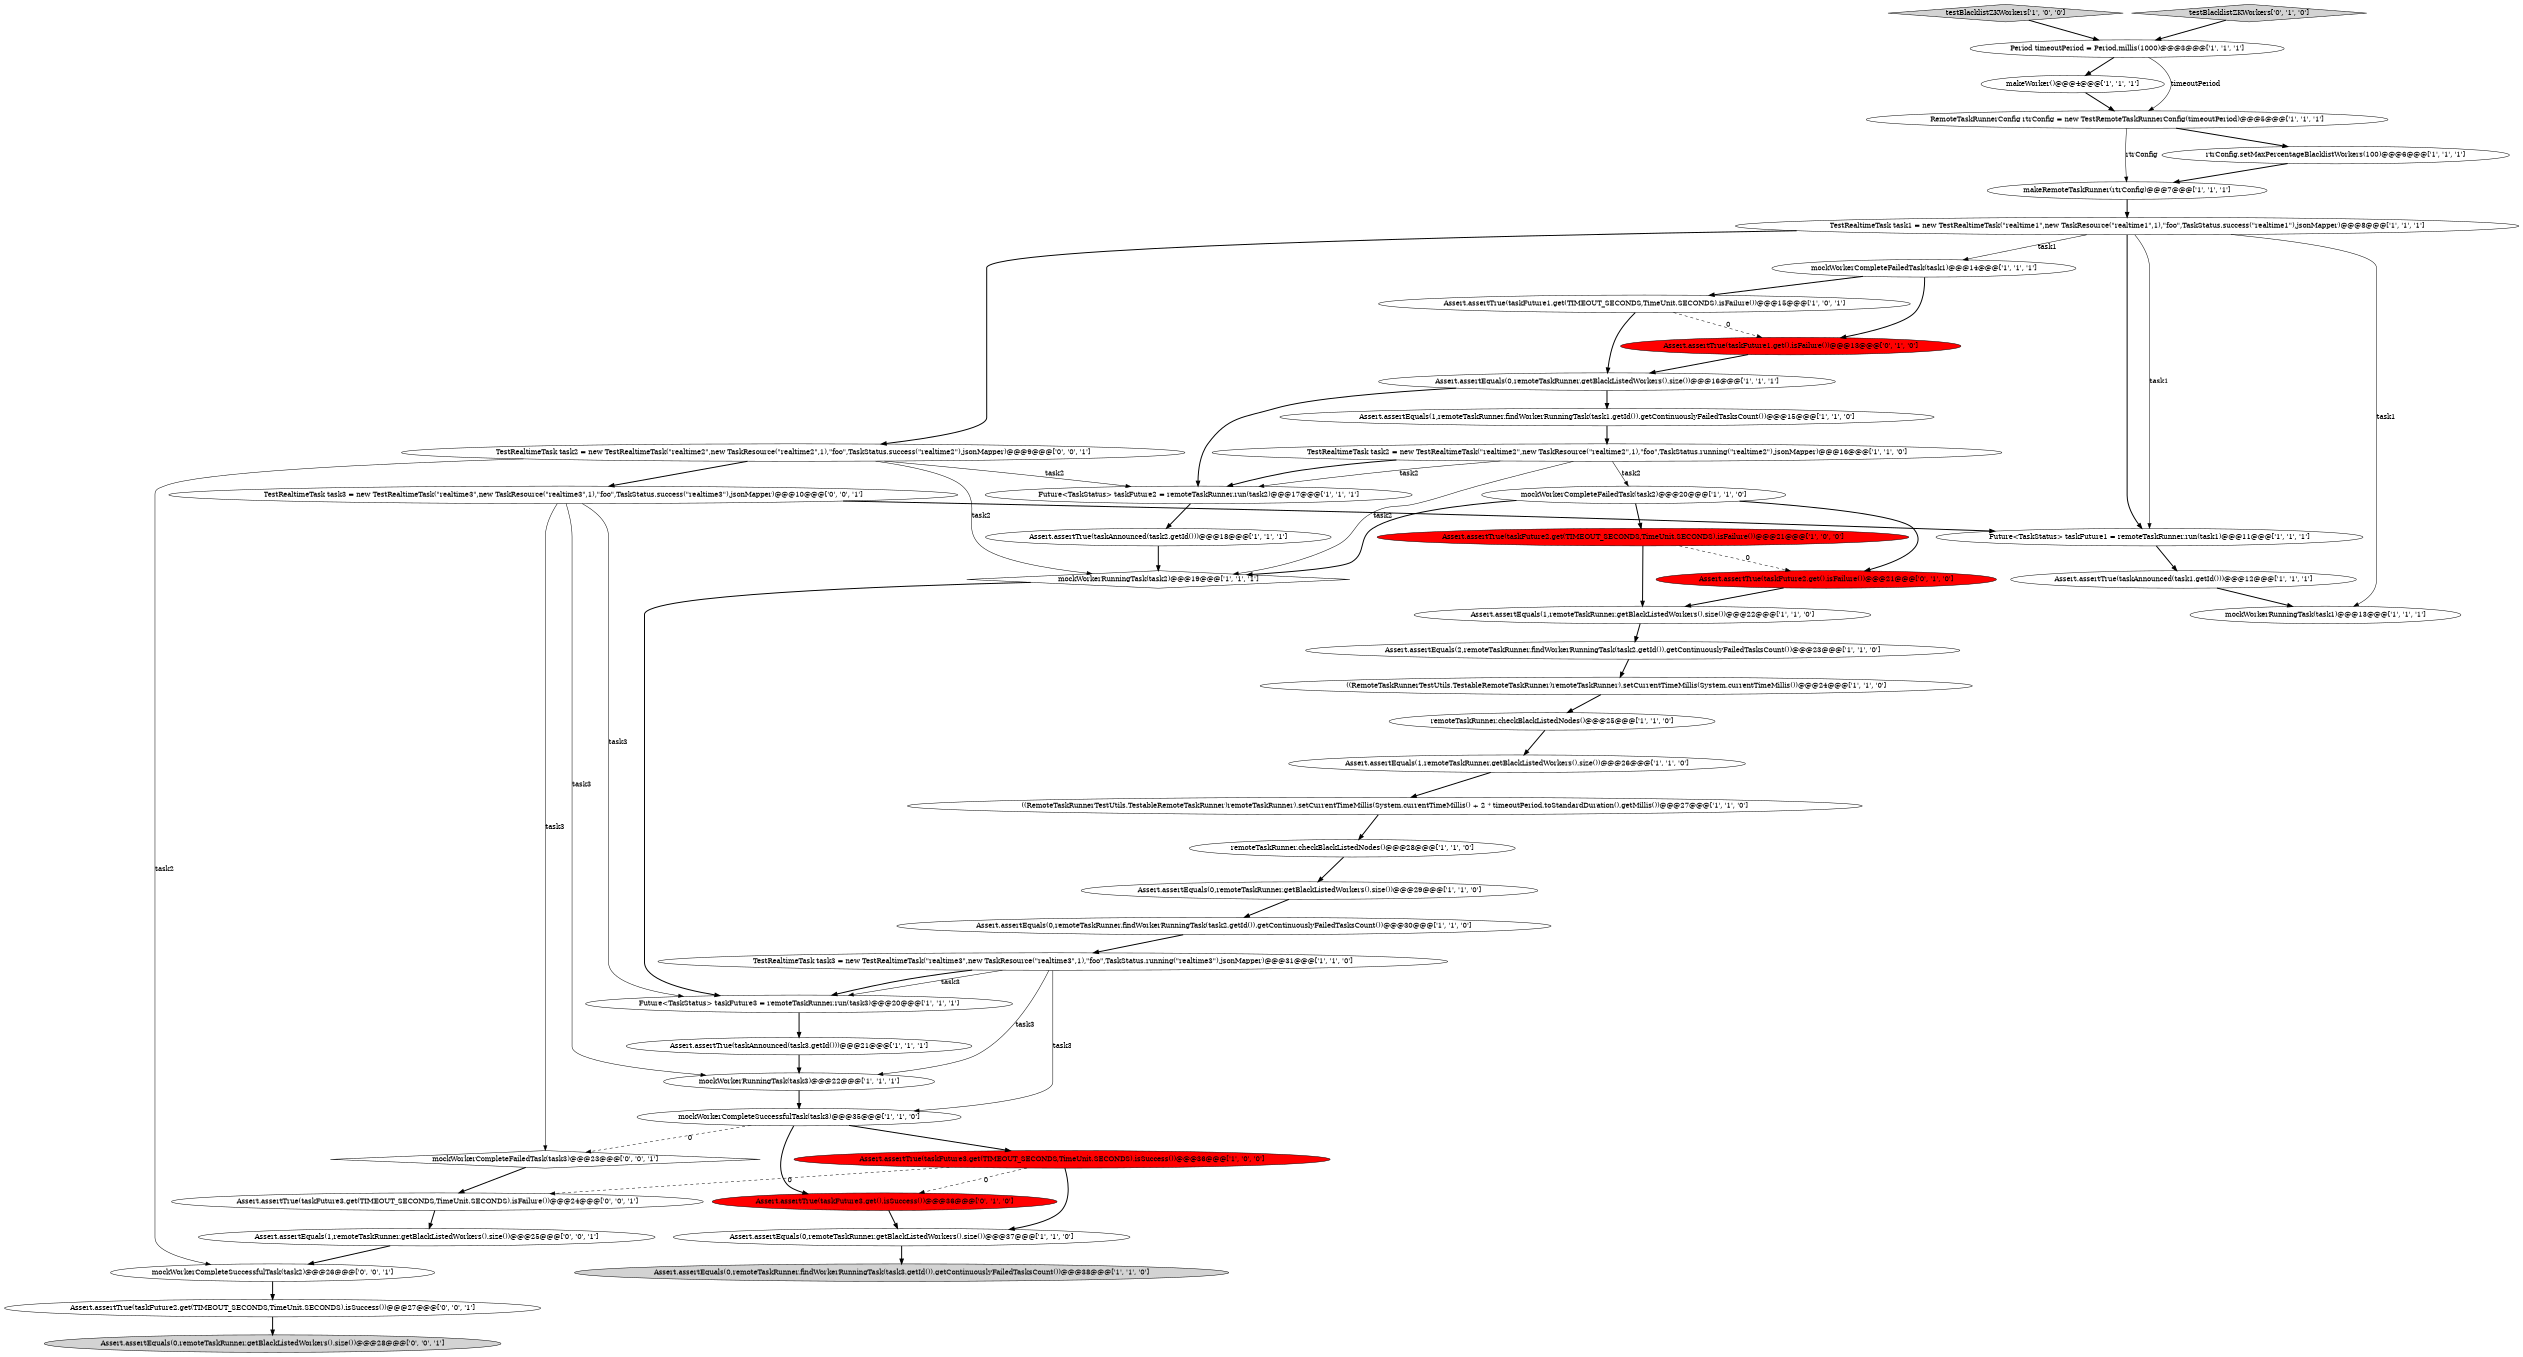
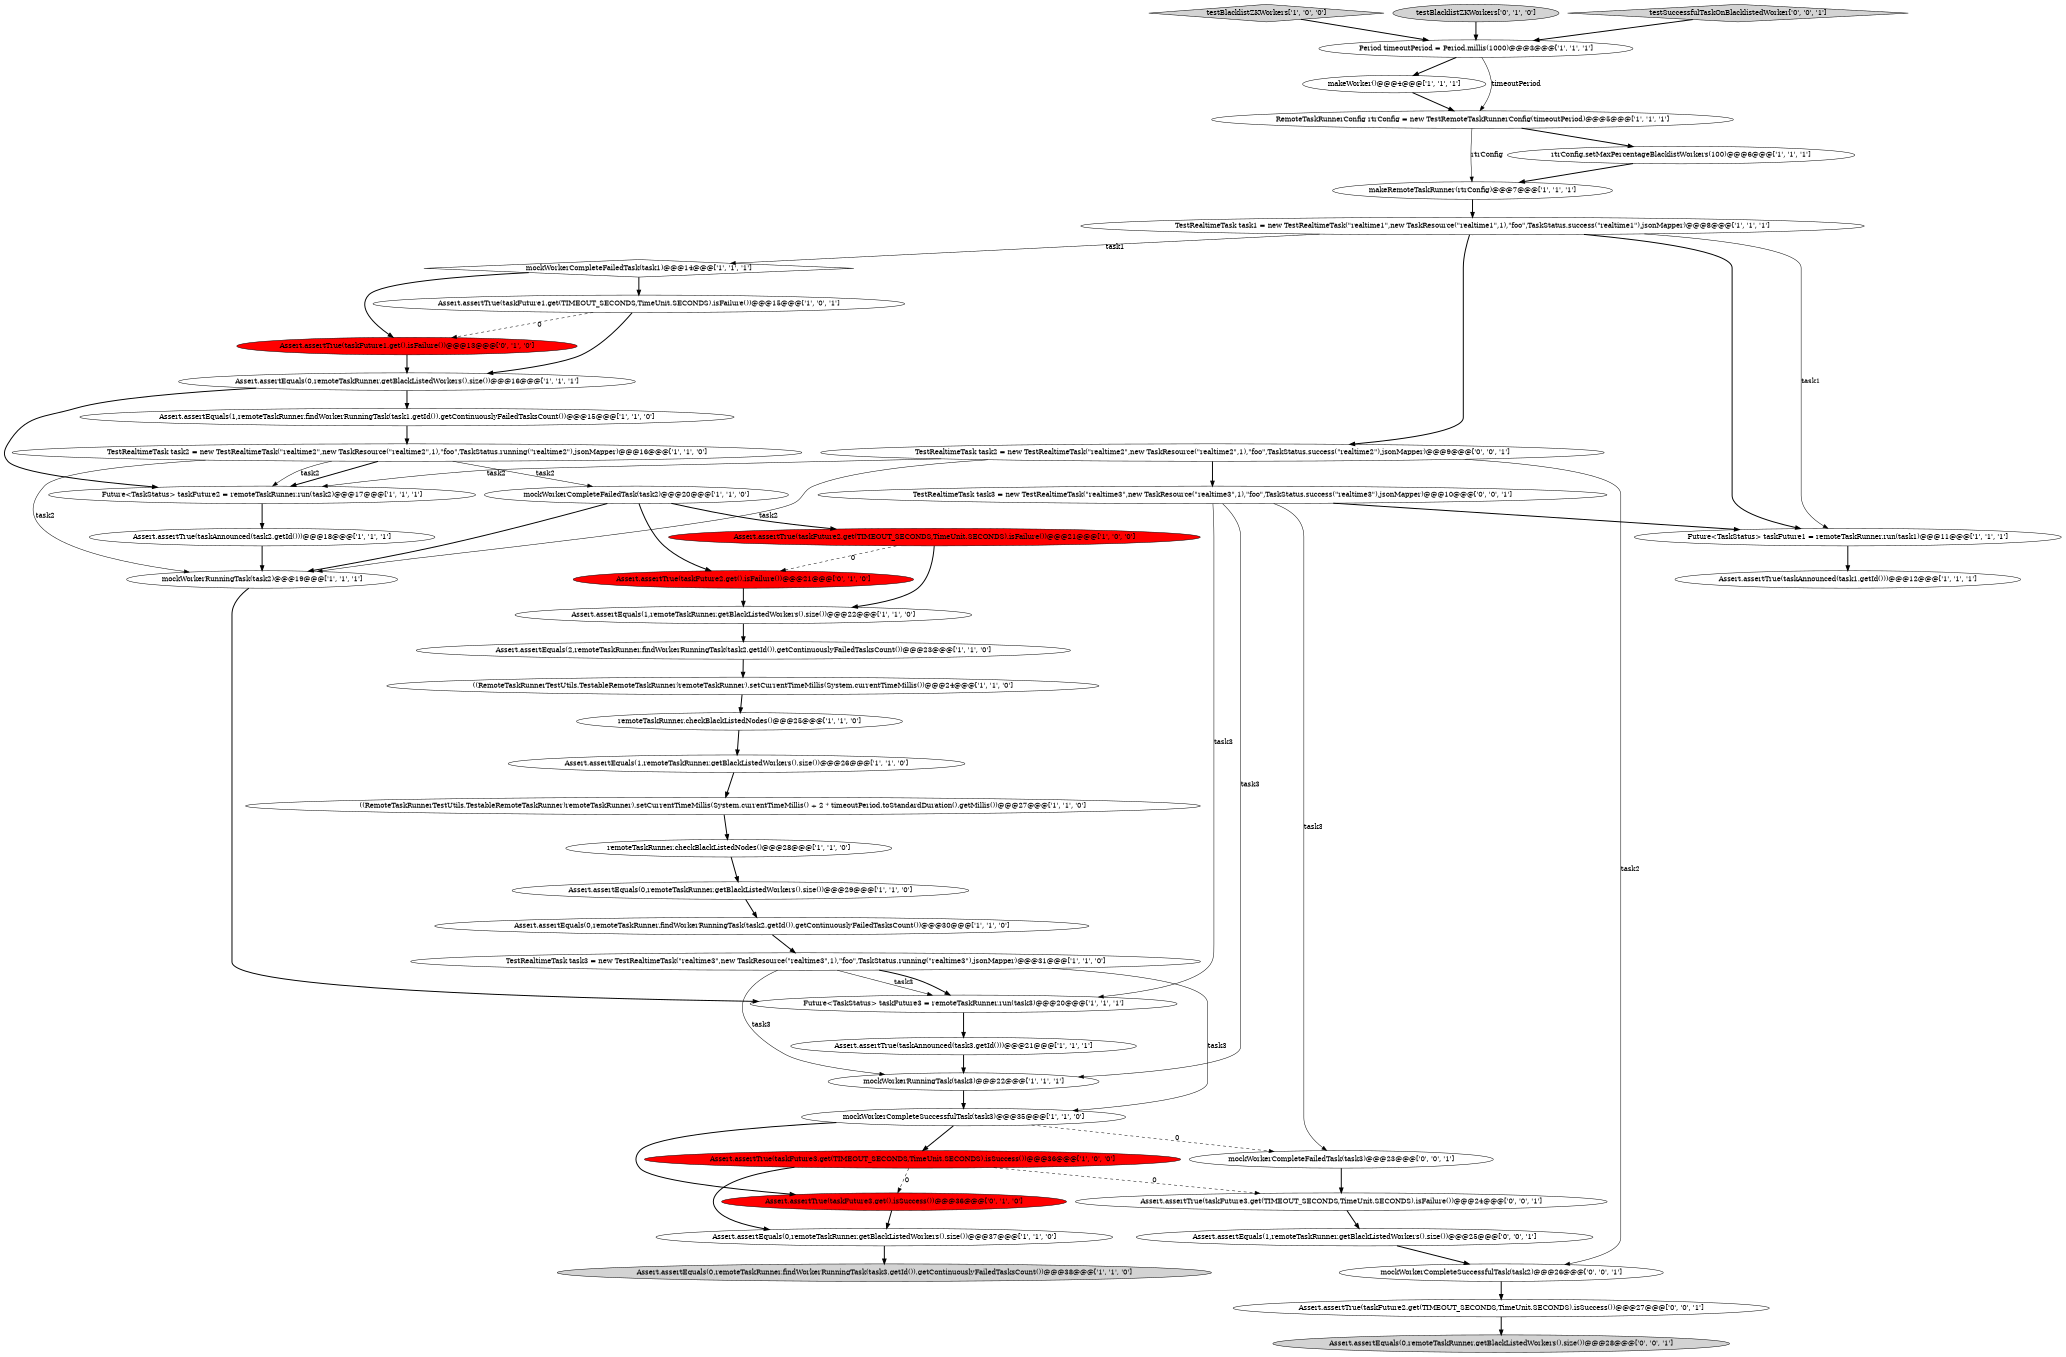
none -> (1738, 13)
(2249, 13) -> (1476, 13)
(1924, 268) -> (639, 268)
(1158, 579) -> (262, 579)
(2325, 615) -> none
(545, 1159) -> (1341, 1159)
